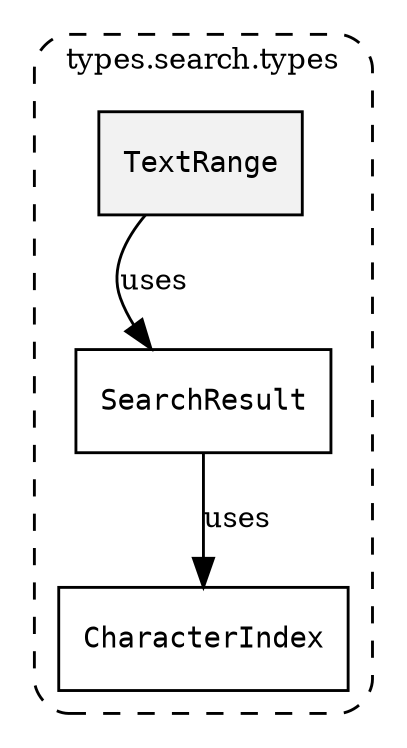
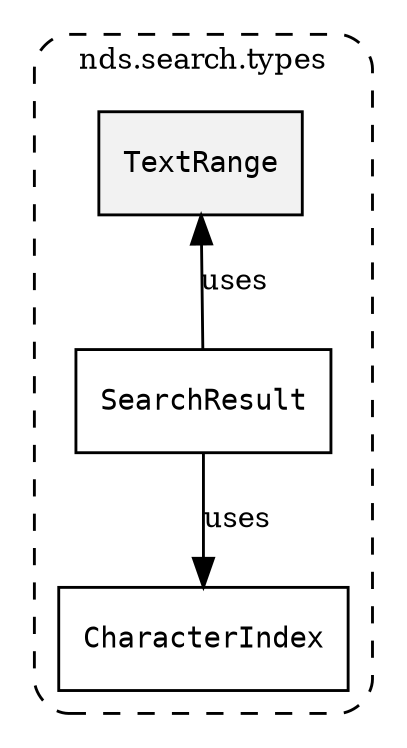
(203, 62) -> (203, 62)
(118, 268) -> (202, 297)
